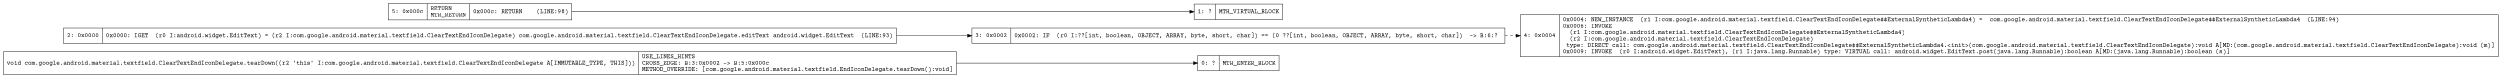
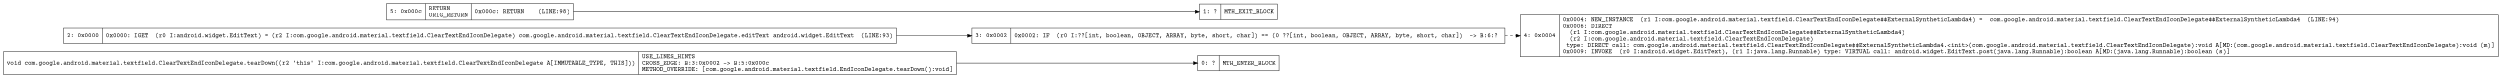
(1249, 12) -> (1249, 12)
(448, 15) -> (448, 15)
(1591, 26) -> (1591, 26)
